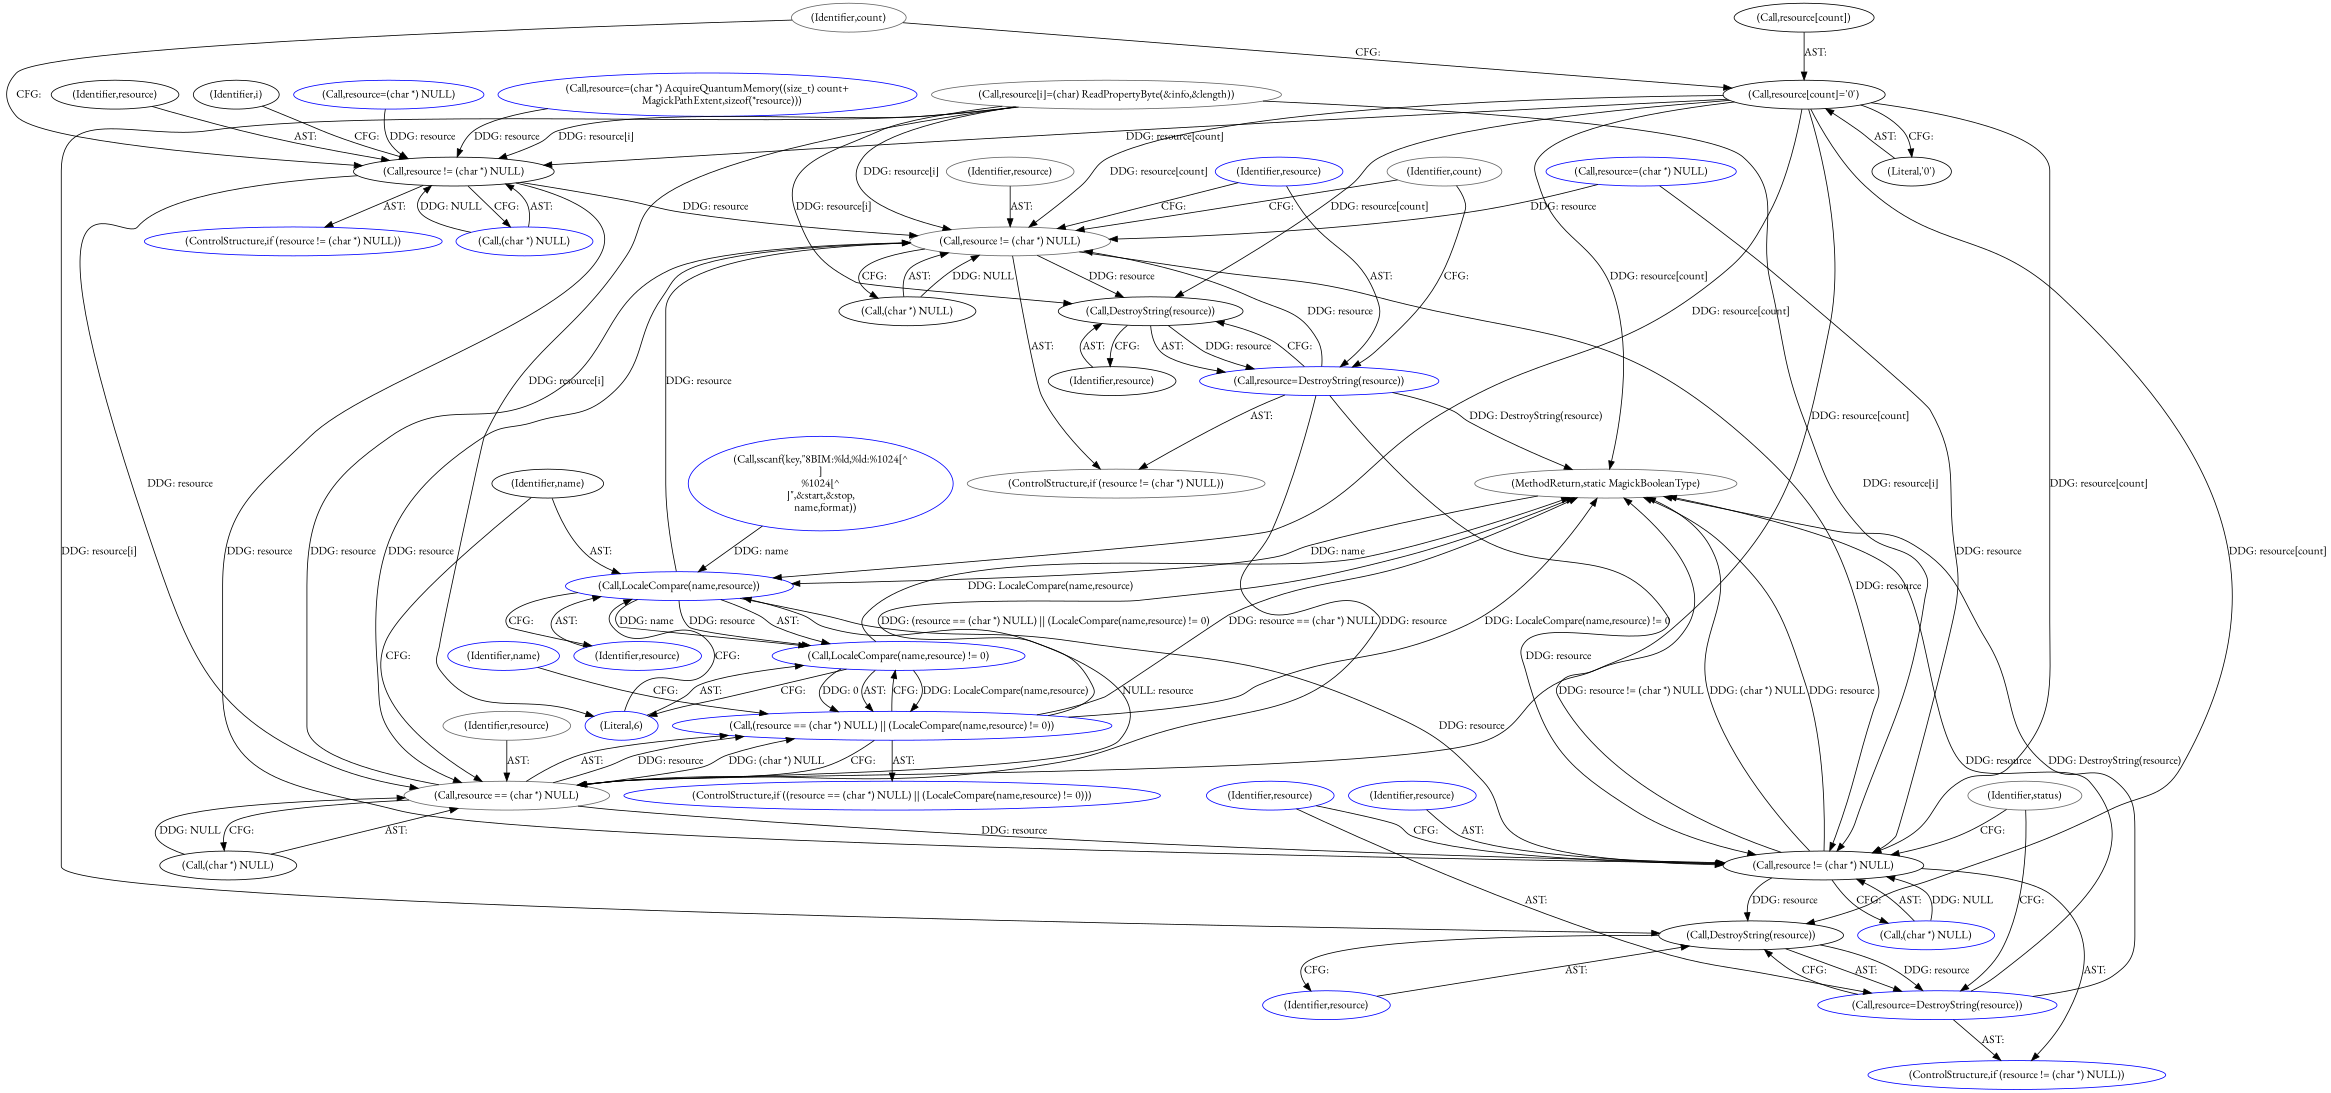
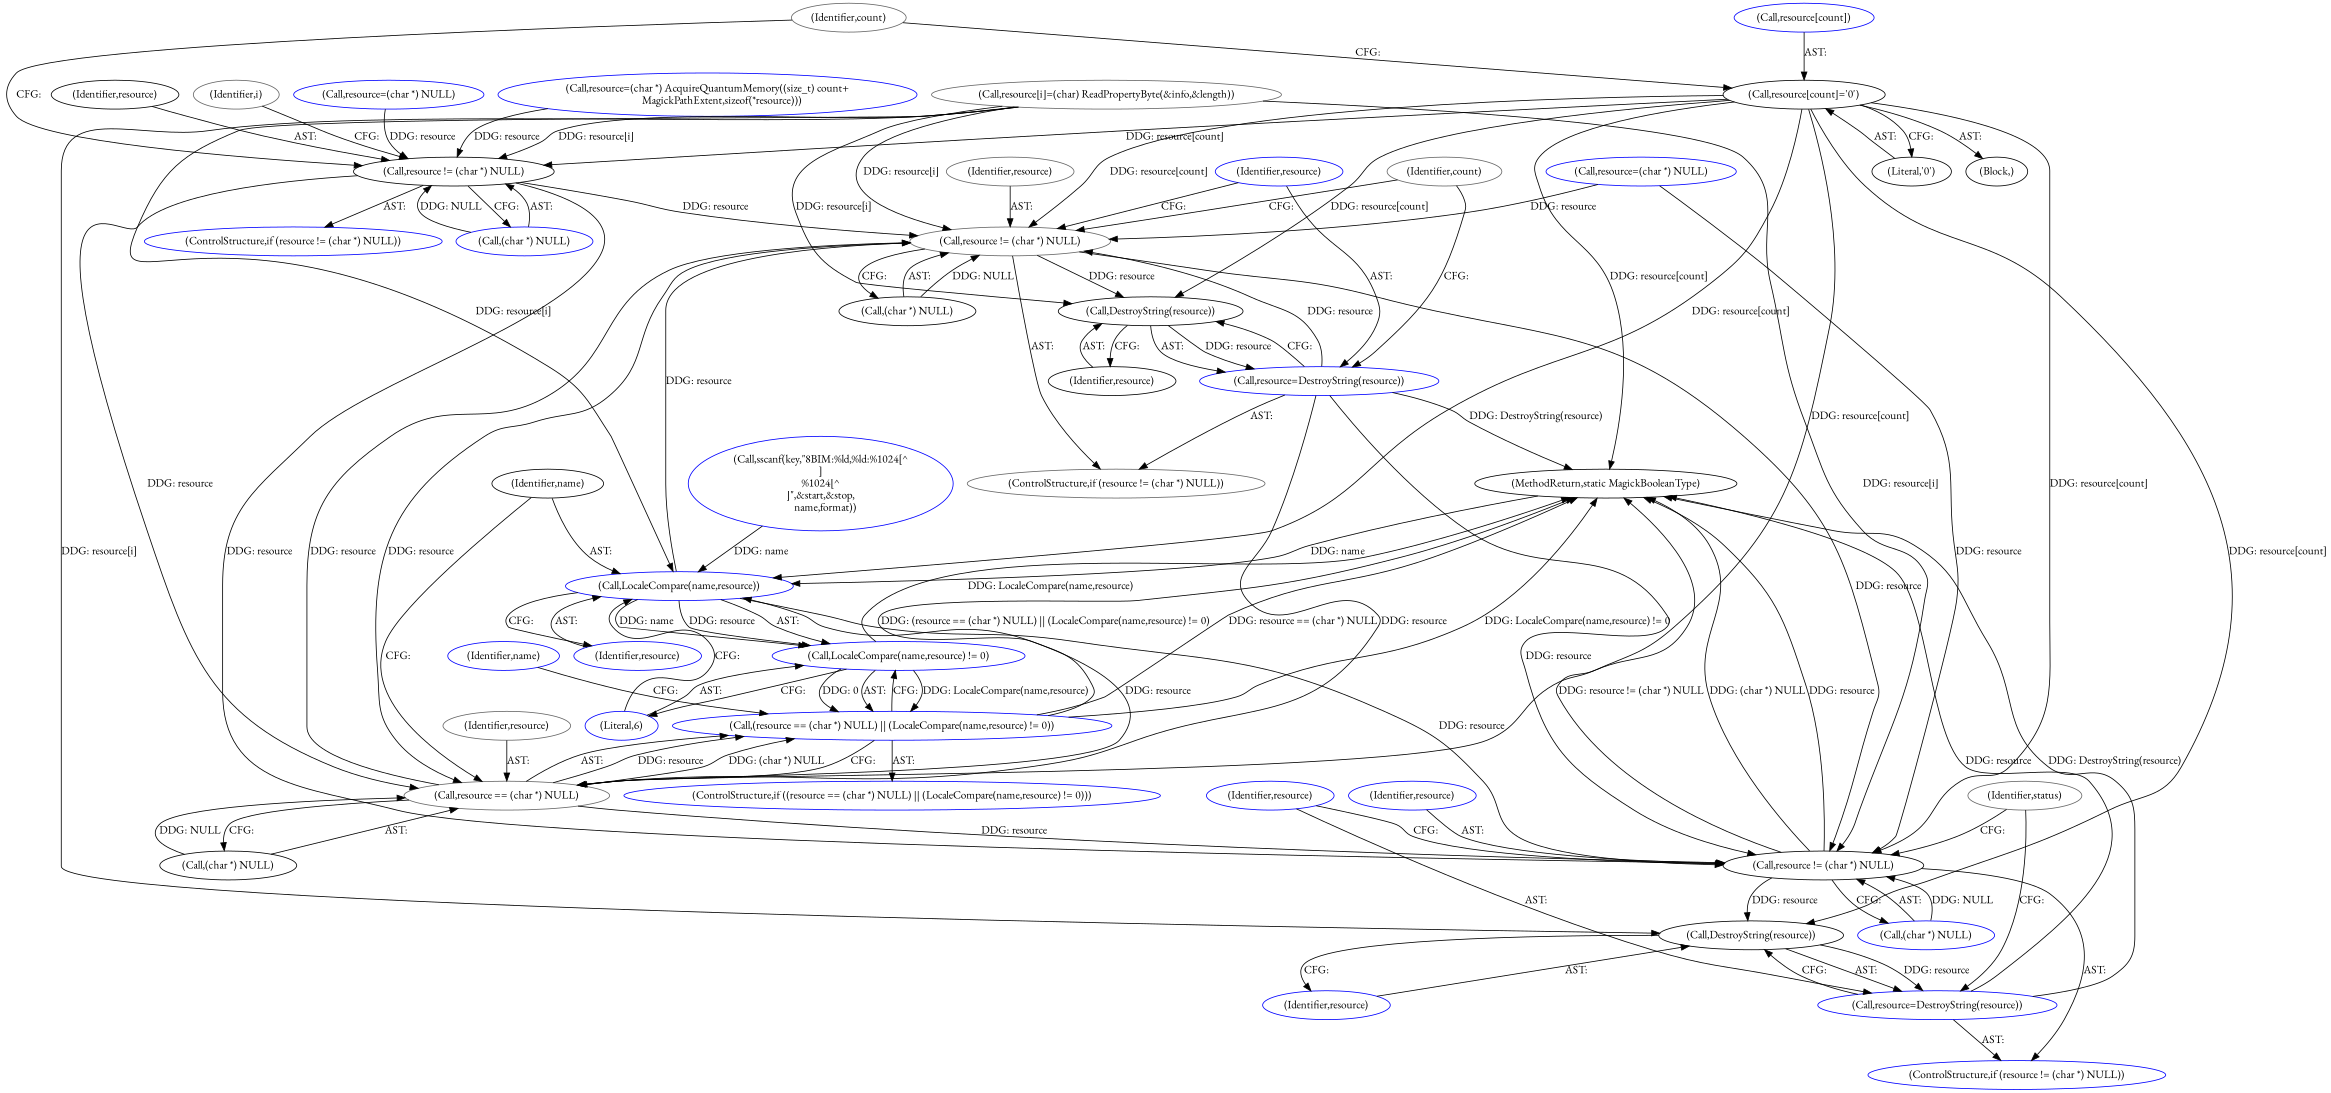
(1804, 18) -> (1804, 18)
(236, 95) -> (236, 95)
none -> (1997, 172)
(565, 329) -> (207, 145)
(1606, 484) -> (1606, 484)
(1158, 691) -> (1158, 691)
